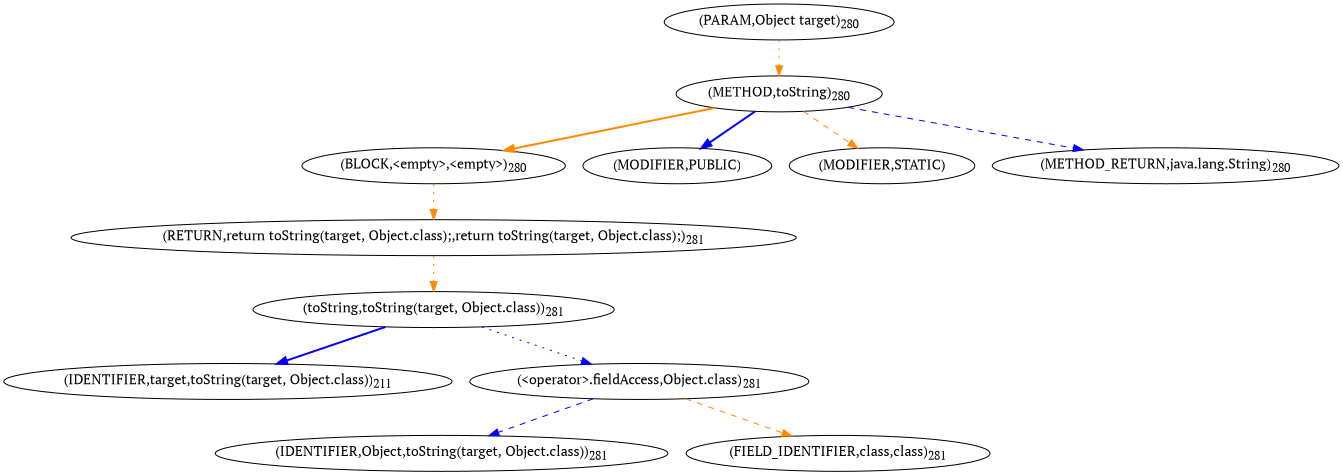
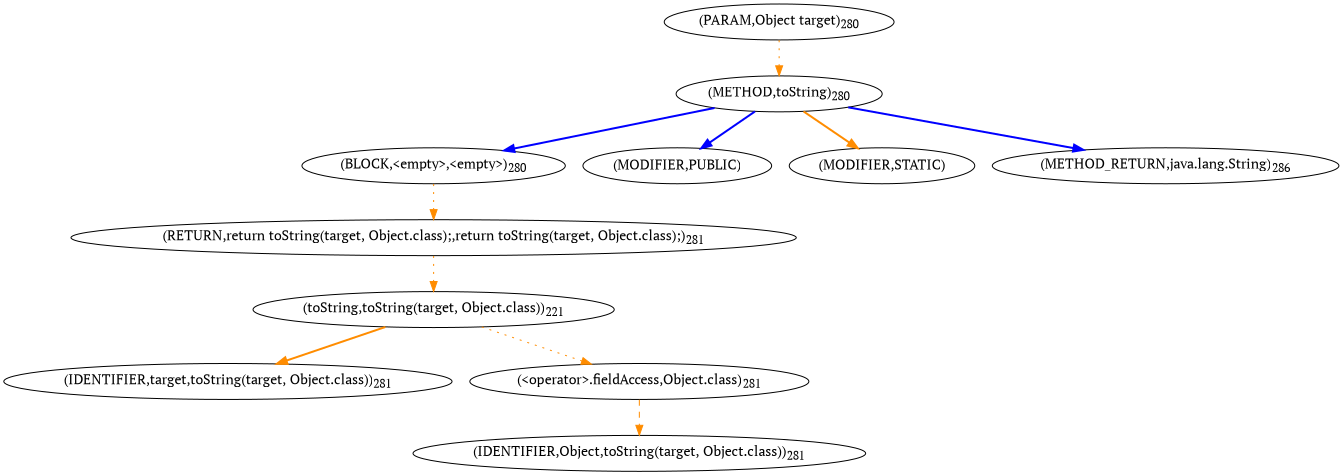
(826, 127) -> (826, 127)
(614, 128) -> (614, 128)
(961, 128) -> (961, 128)
(1281, 164) -> (1281, 164)
(555, 308) -> (555, 308)
(336, 344) -> (336, 344)
(532, 344) -> (532, 344)
(383, 380) -> (383, 380)
(546, 416) -> (639, 413)
(838, 453) -> none
